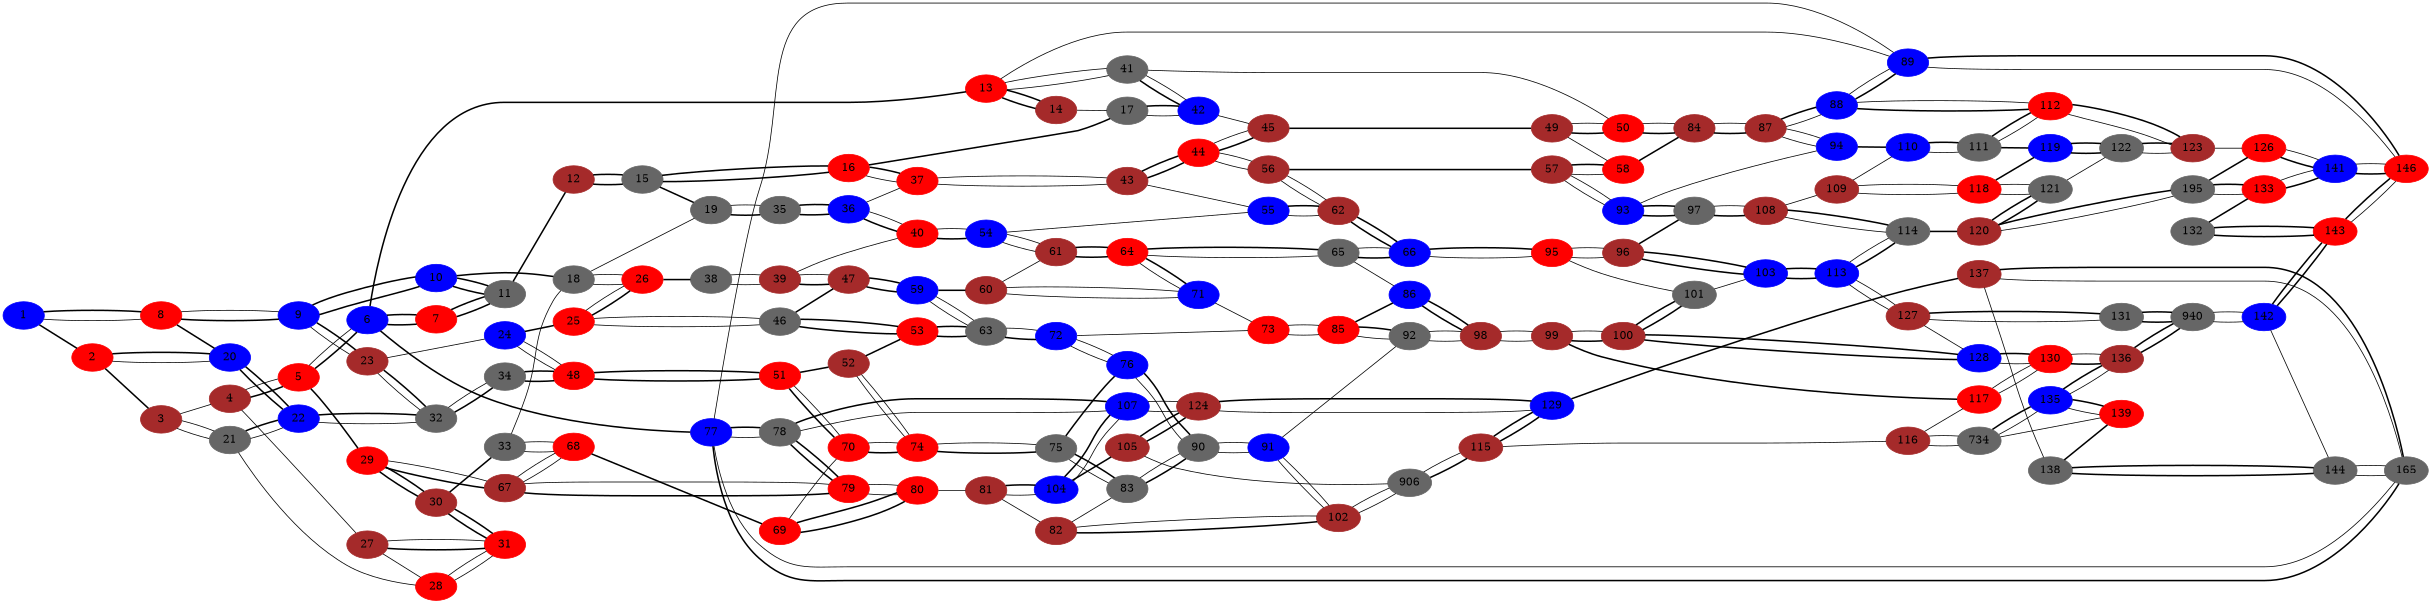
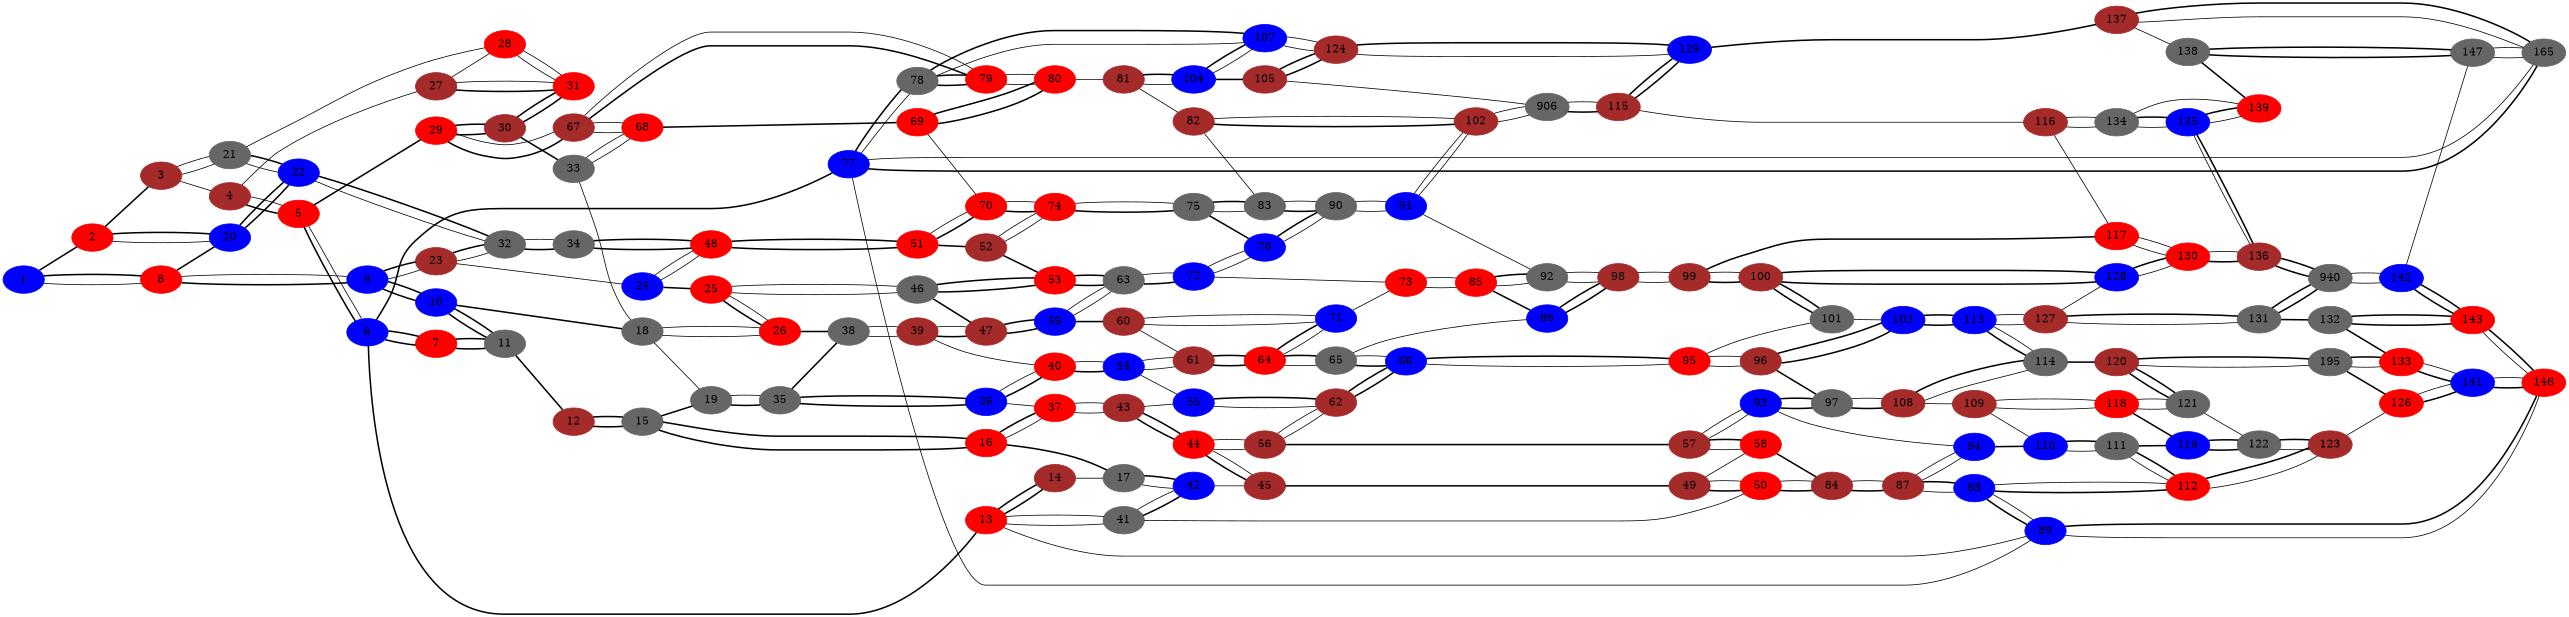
none -> (2295, 320)
none -> (814, 366)
(1979, 441) -> (2117, 122)
(2335, 471) -> (2473, 53)
